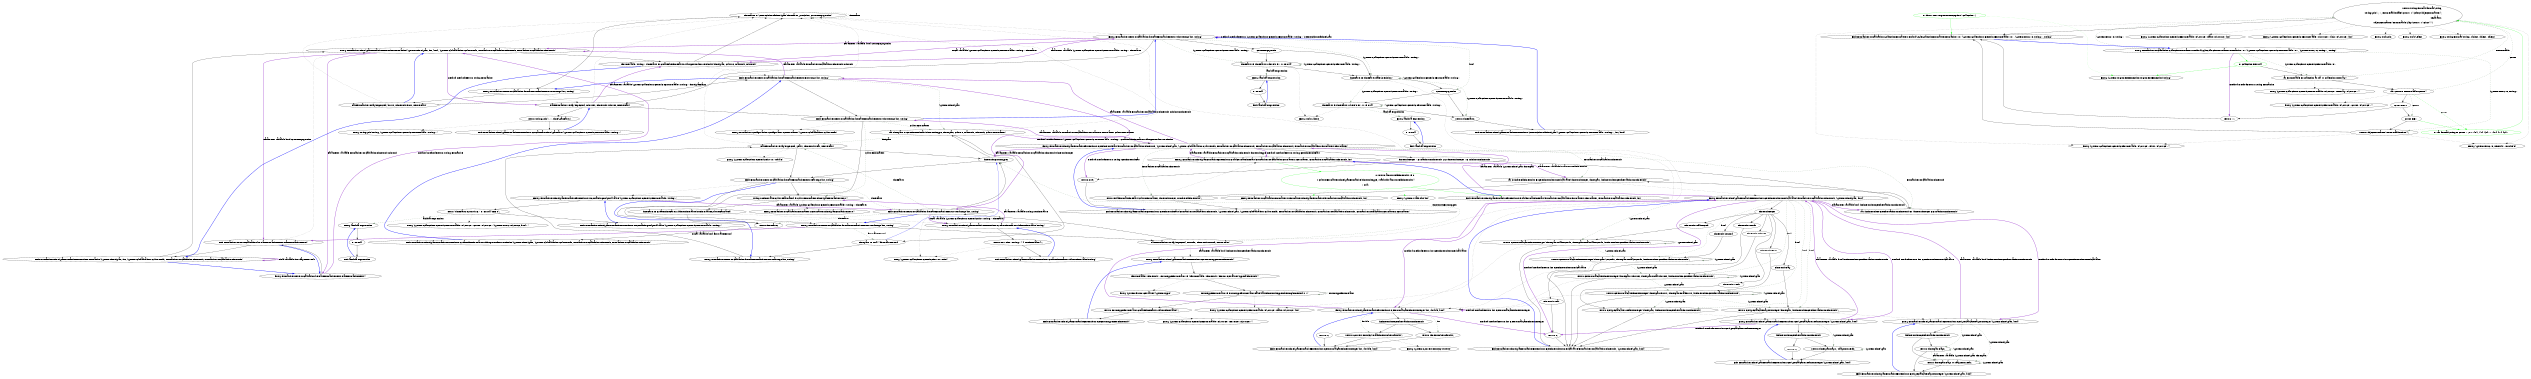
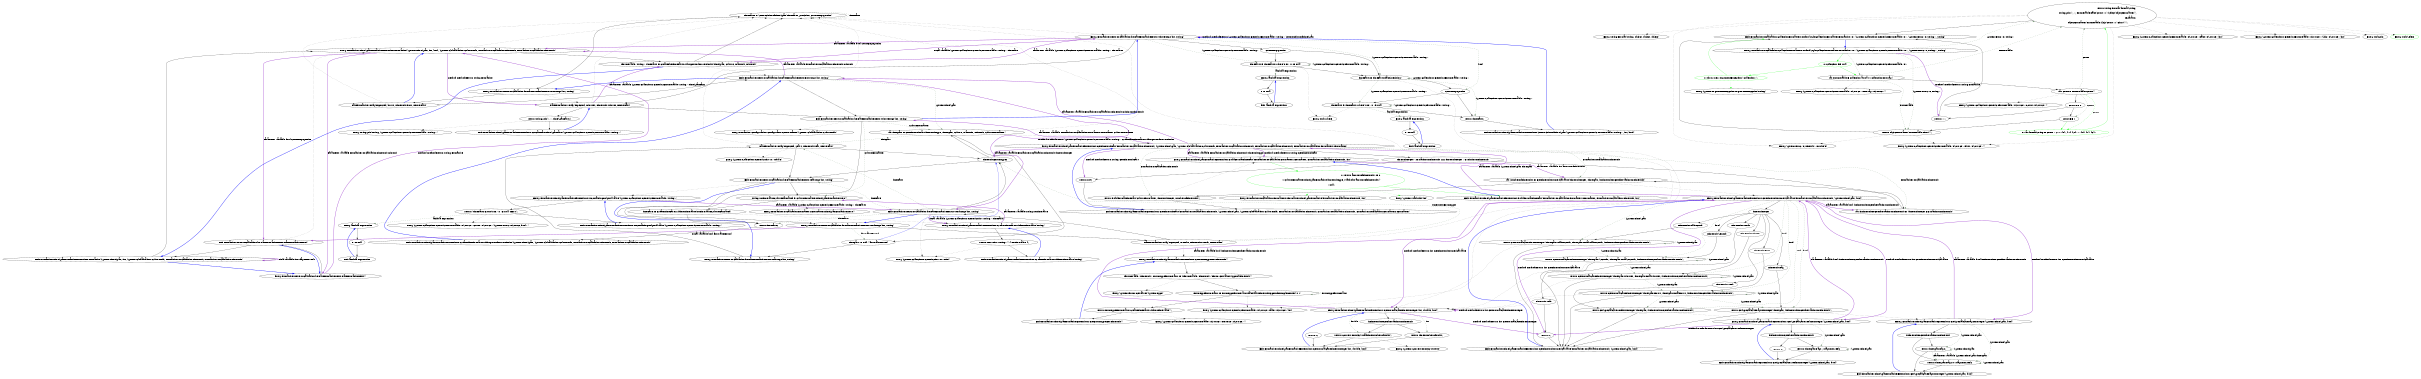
(2413, 37) -> (2405, 37)
(2198, 71) -> (1786, 71)
(2281, 71) -> (1847, 71)
none -> (1902, 96)
